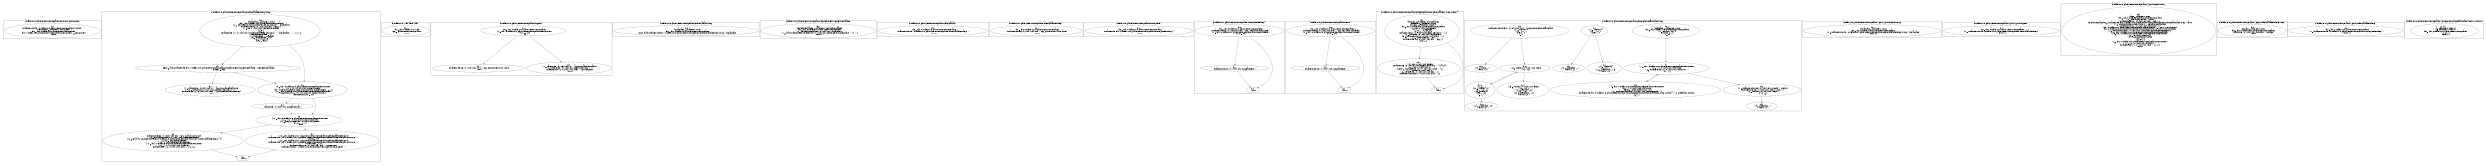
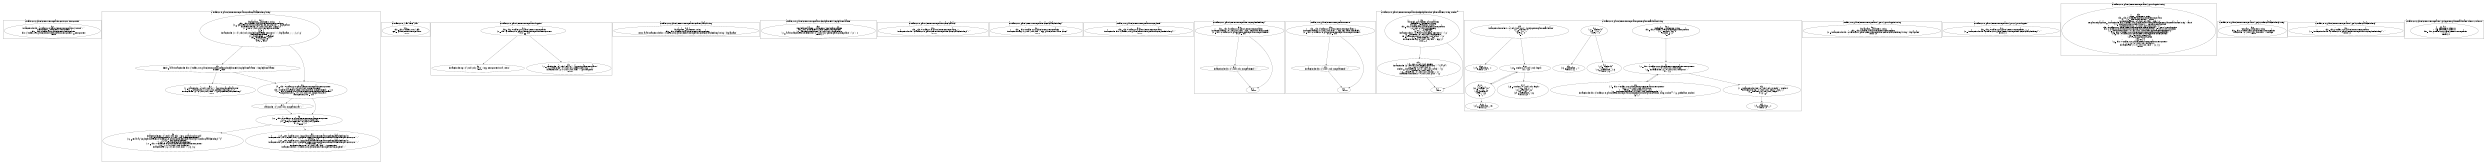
(1481, 68) -> (1481, 68)
(243, 158) -> none
